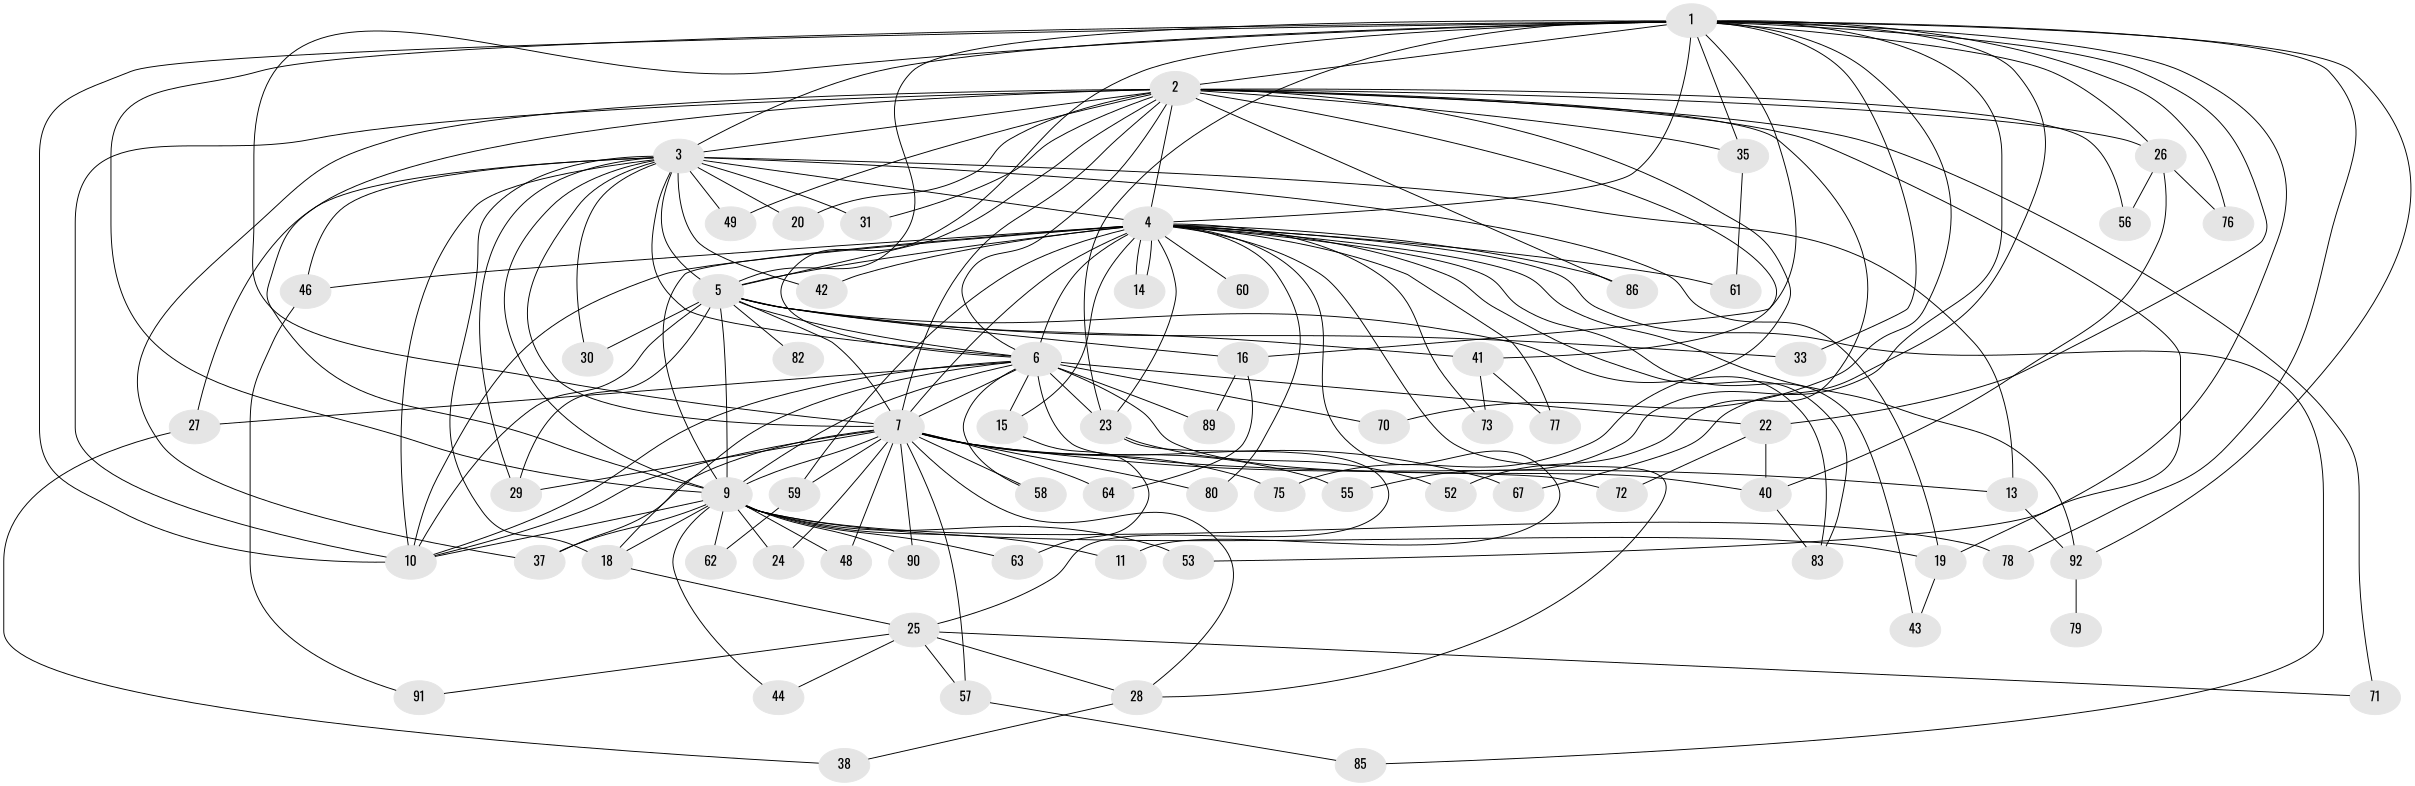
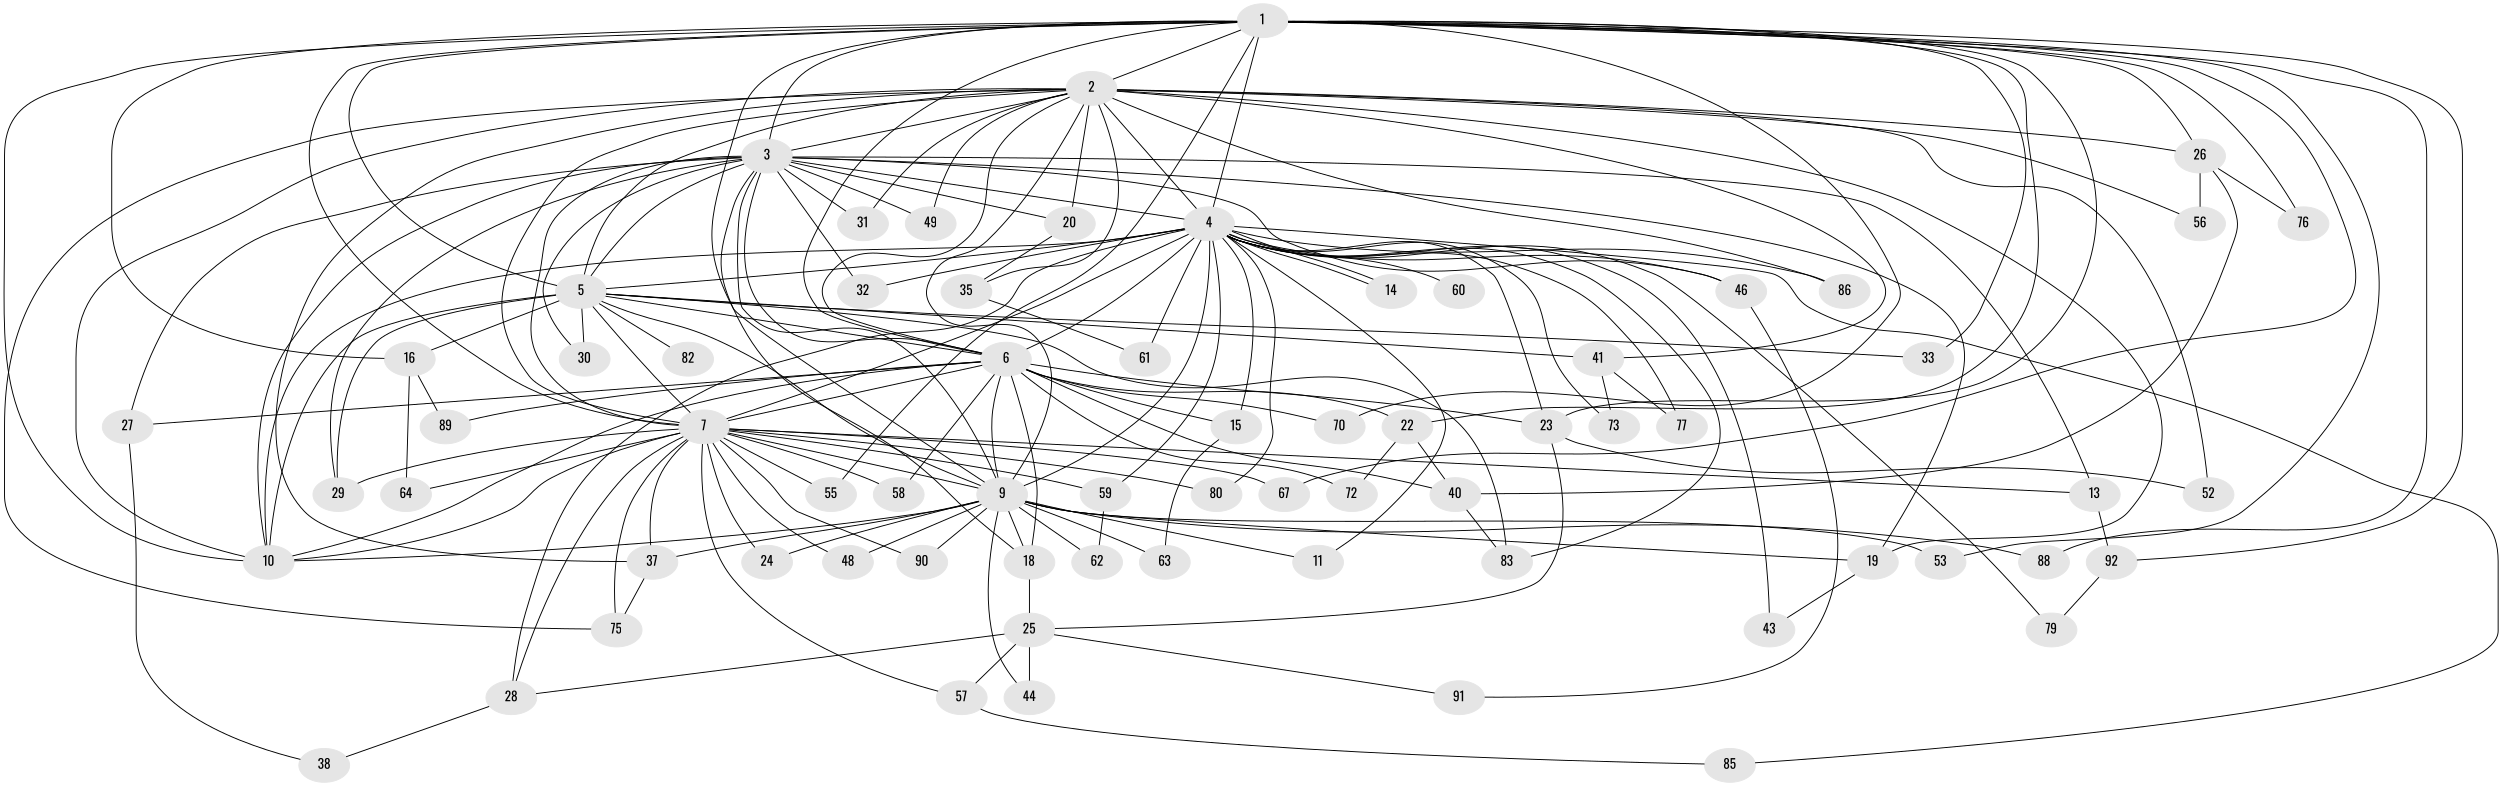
(1717, 88) -> (1005, 266)
(822, 291) -> (863, 291)
(1652, 335) -> (1688, 296)
(2008, 562) -> (2044, 562)
none -> (634, 596)
(2375, 698) -> none
